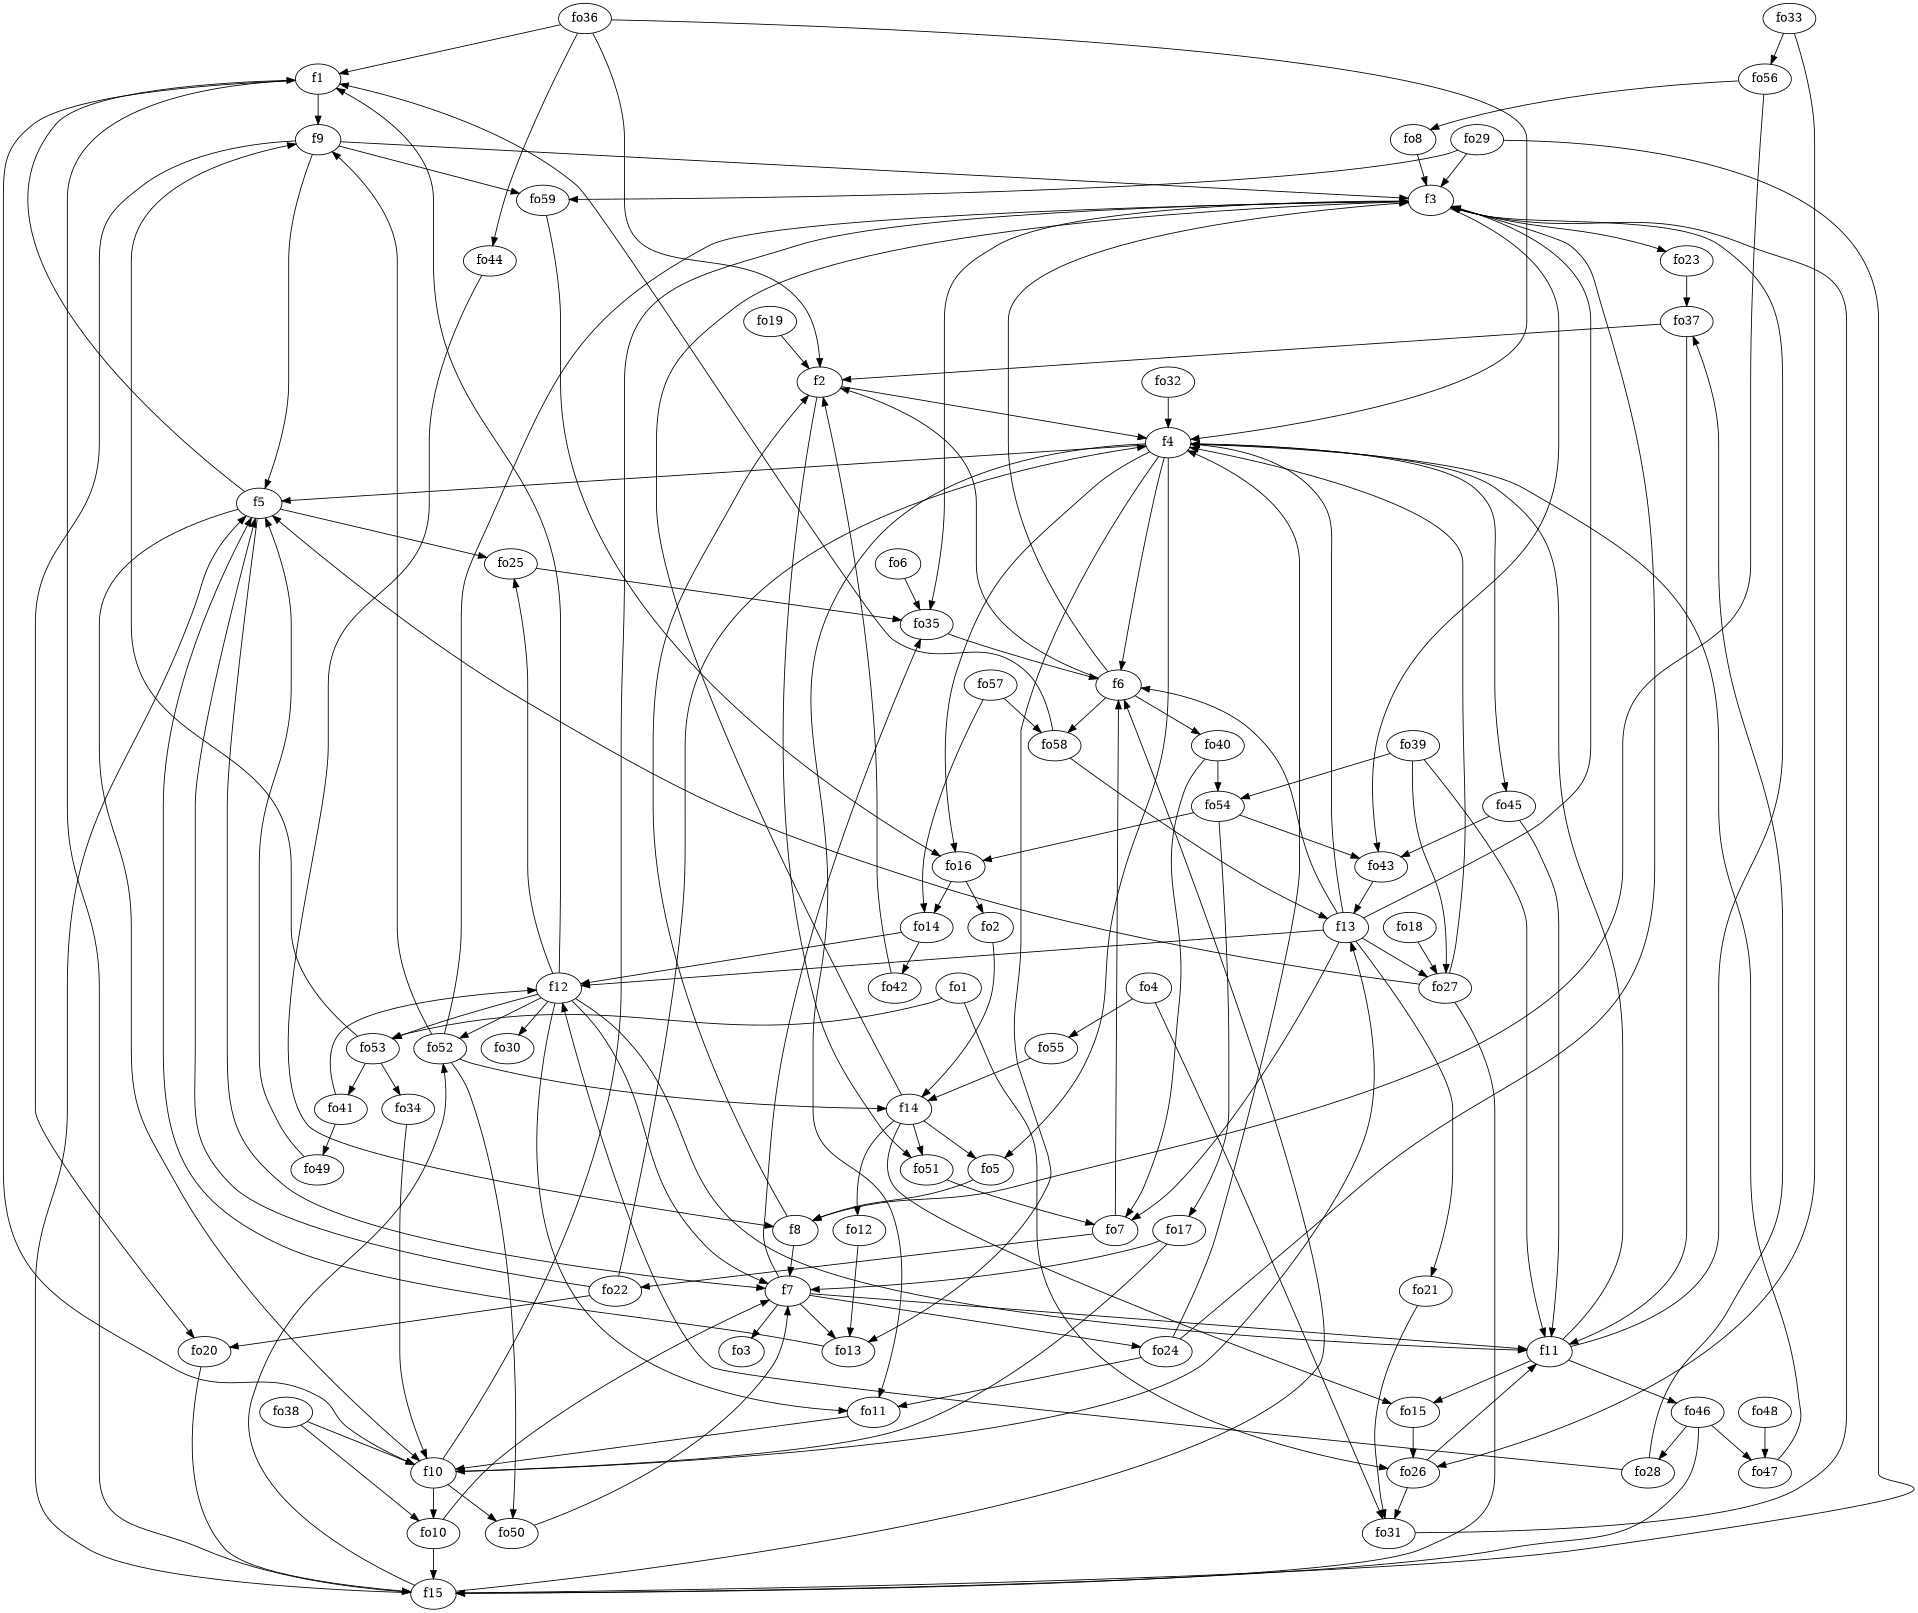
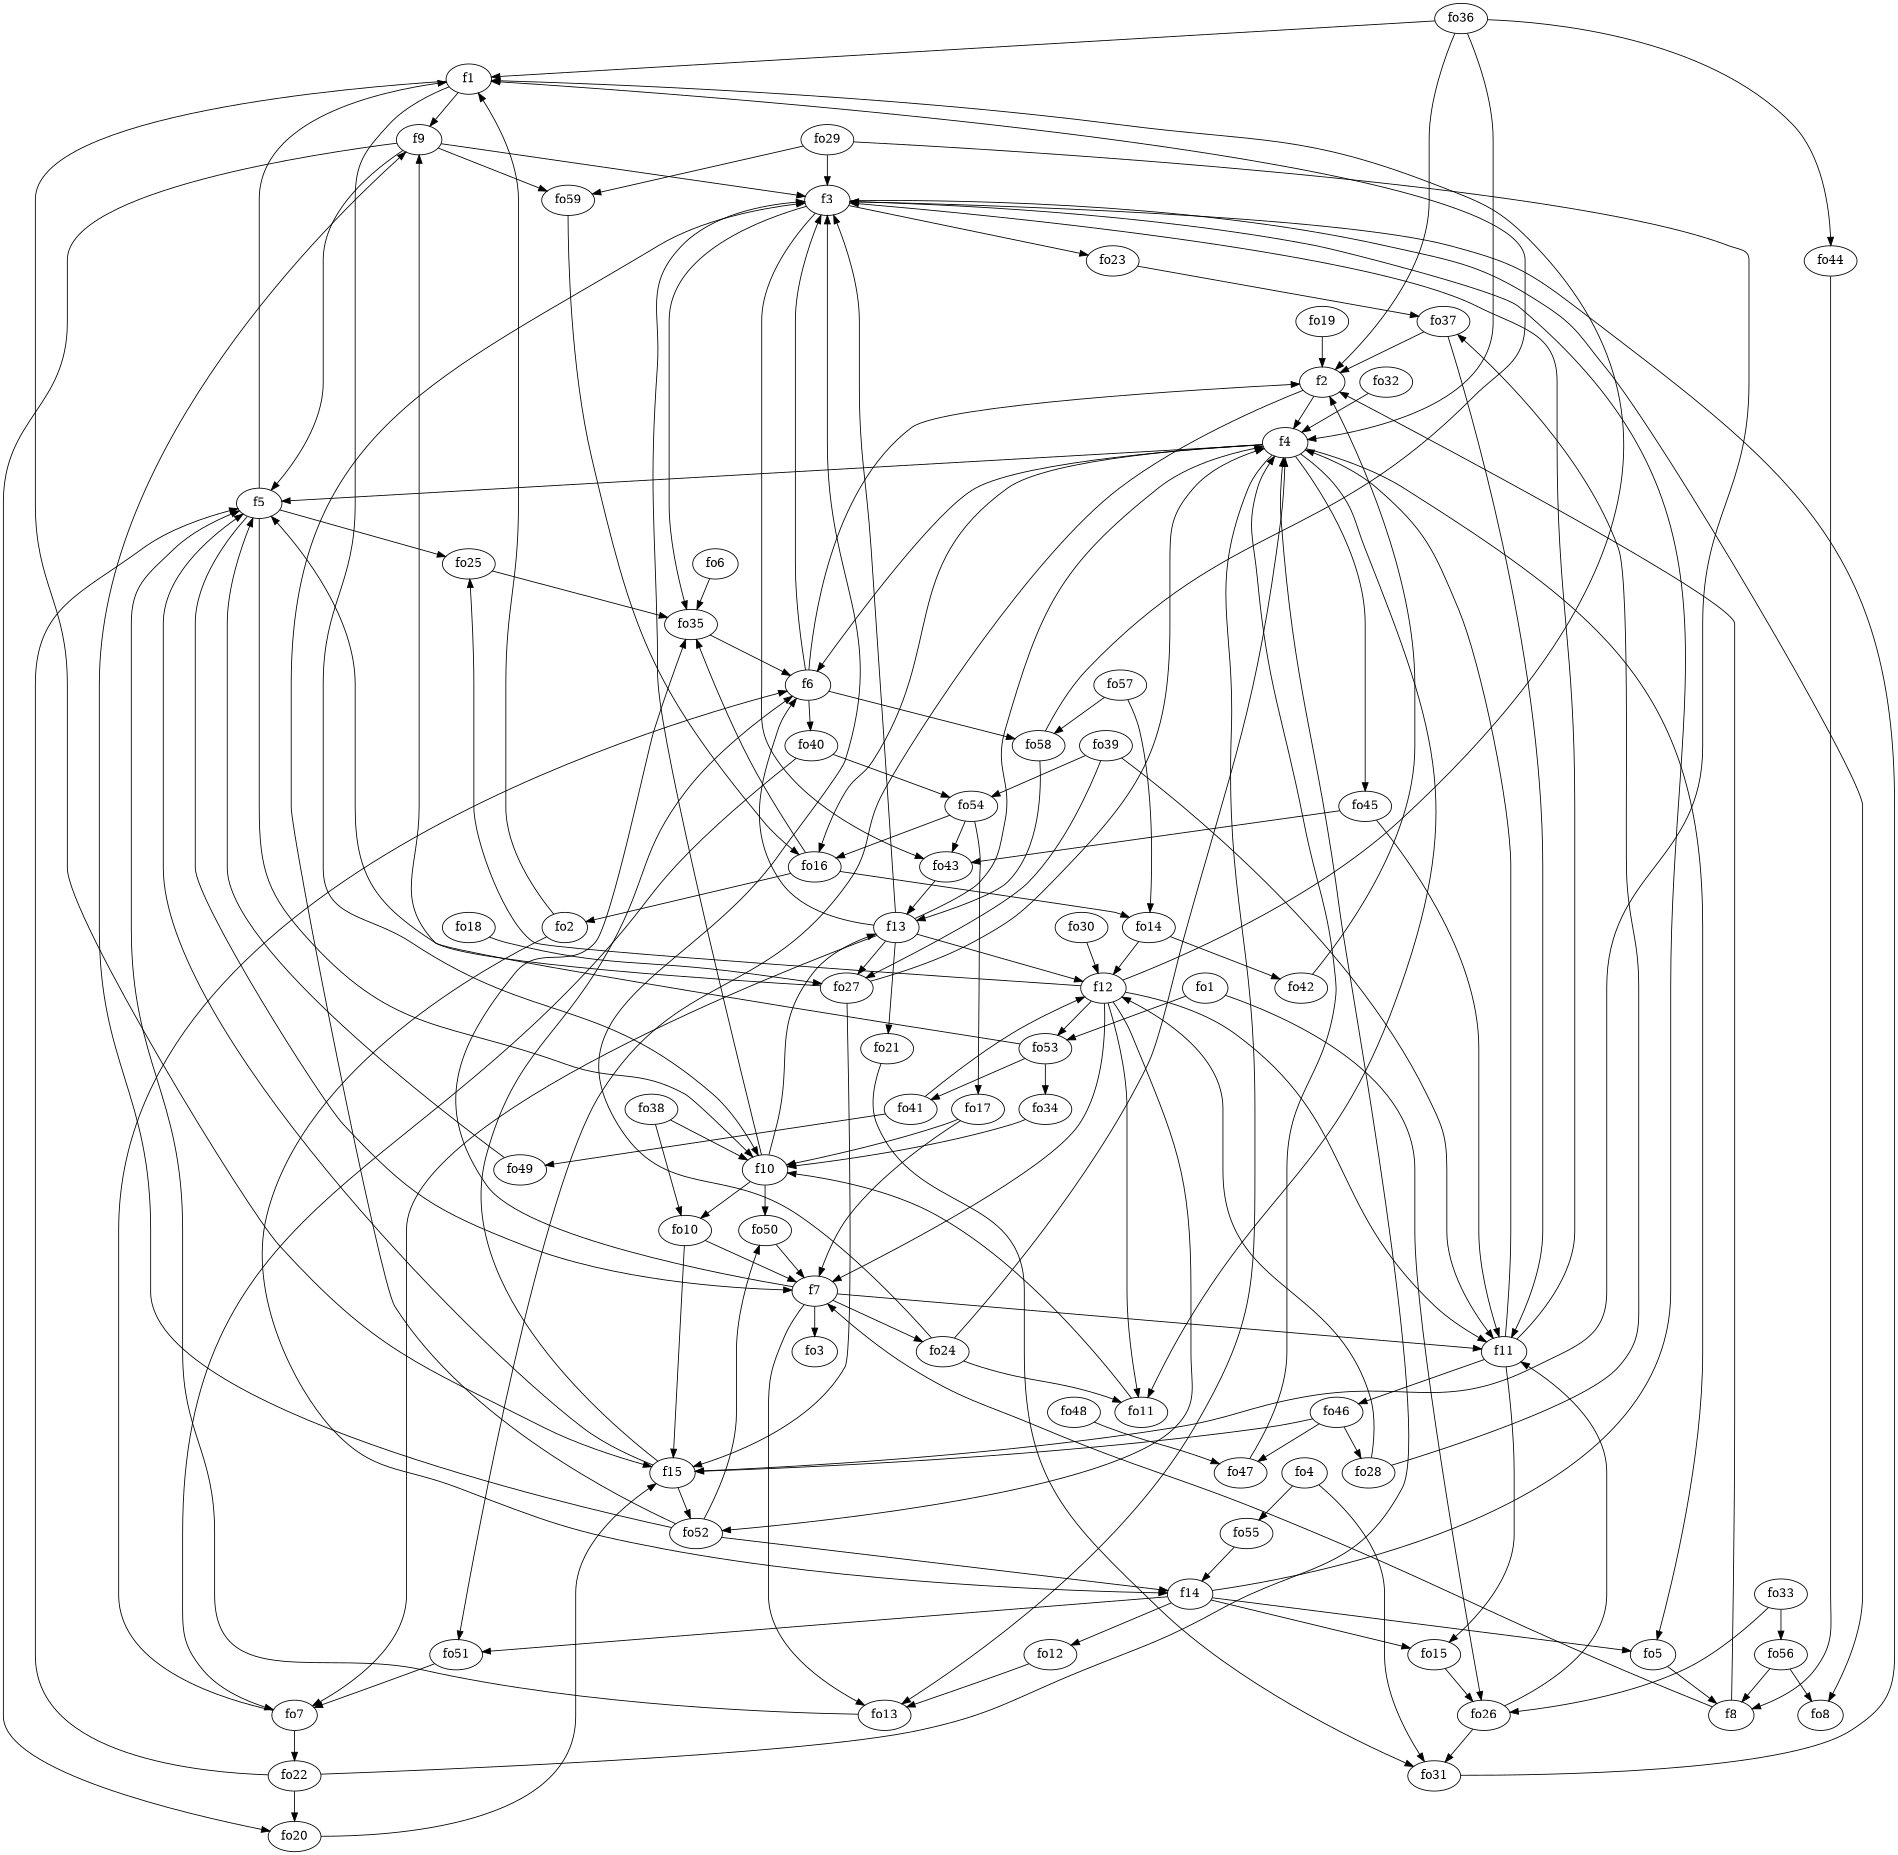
(1421, 166) -> (1768, 623)
none -> (518, 510)
none -> (746, 753)
(540, 1010) -> (1091, 954)
